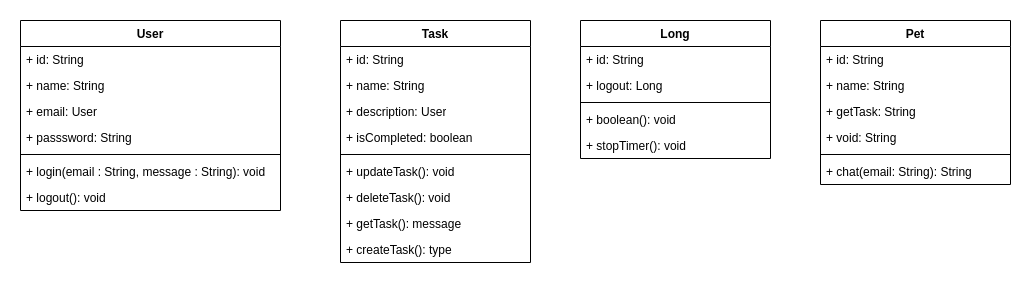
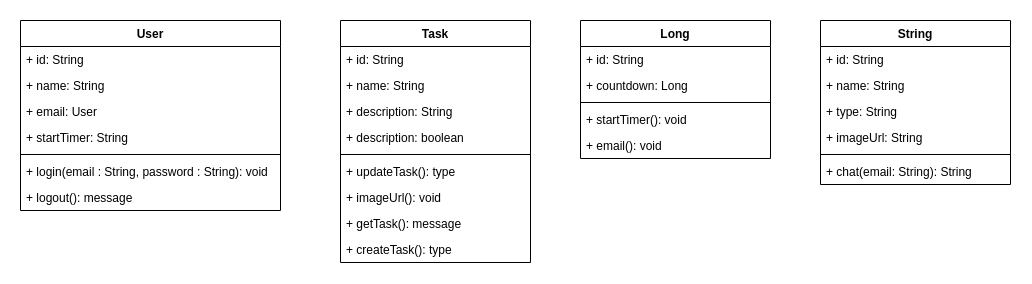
(916, 35) -> (916, 35)
(627, 87) -> (639, 87)
(403, 113) -> (408, 113)
(877, 113) -> (867, 113)
(636, 121) -> (646, 121)
(84, 139) -> (86, 139)
(411, 139) -> (411, 139)
(866, 139) -> (878, 139)
(643, 147) -> (628, 147)
(407, 173) -> (409, 173)
(152, 180) -> (152, 180)
(72, 199) -> (84, 199)
(406, 199) -> (398, 199)
